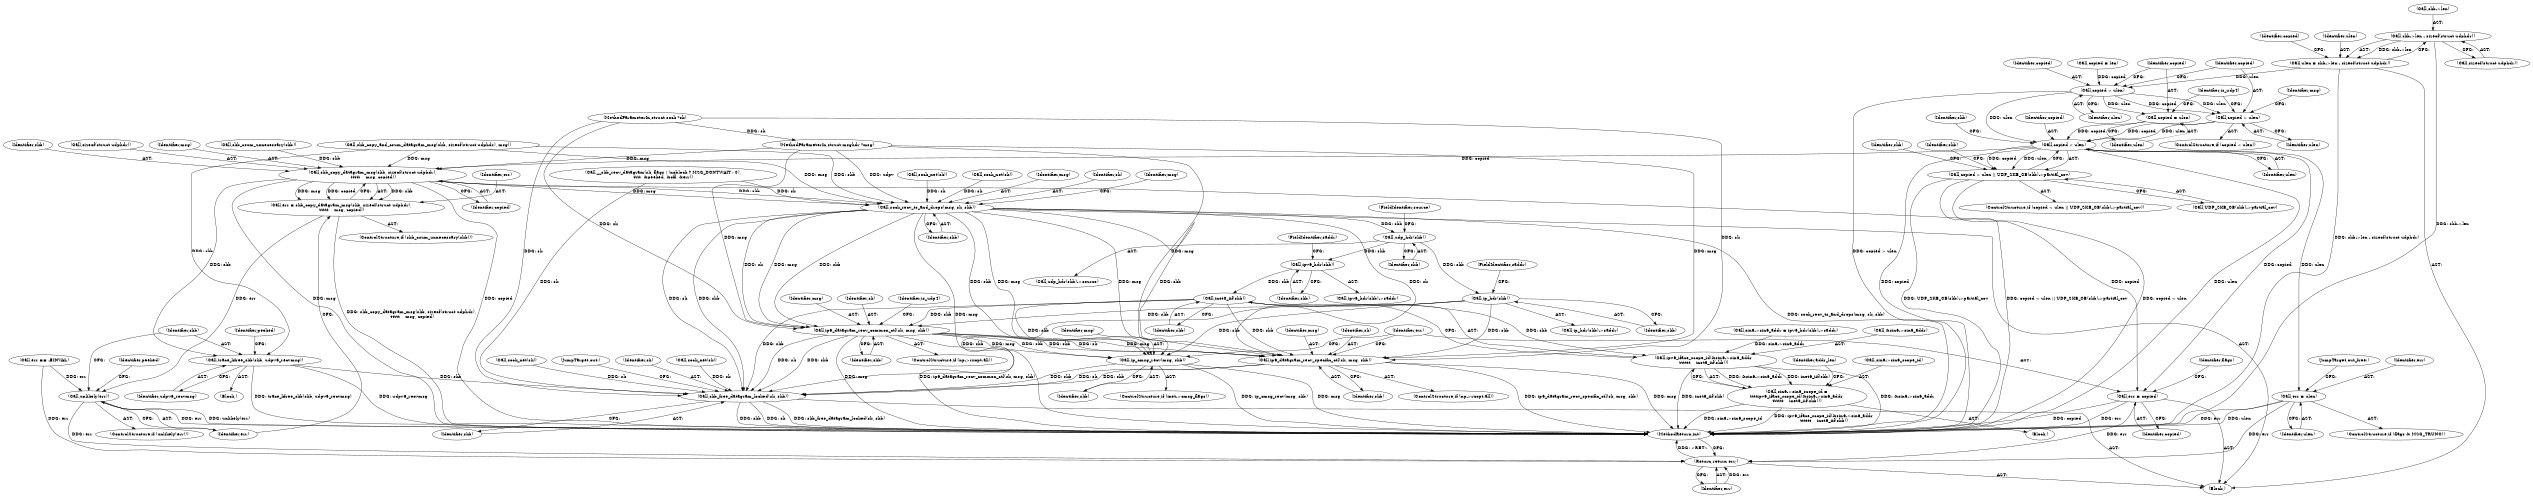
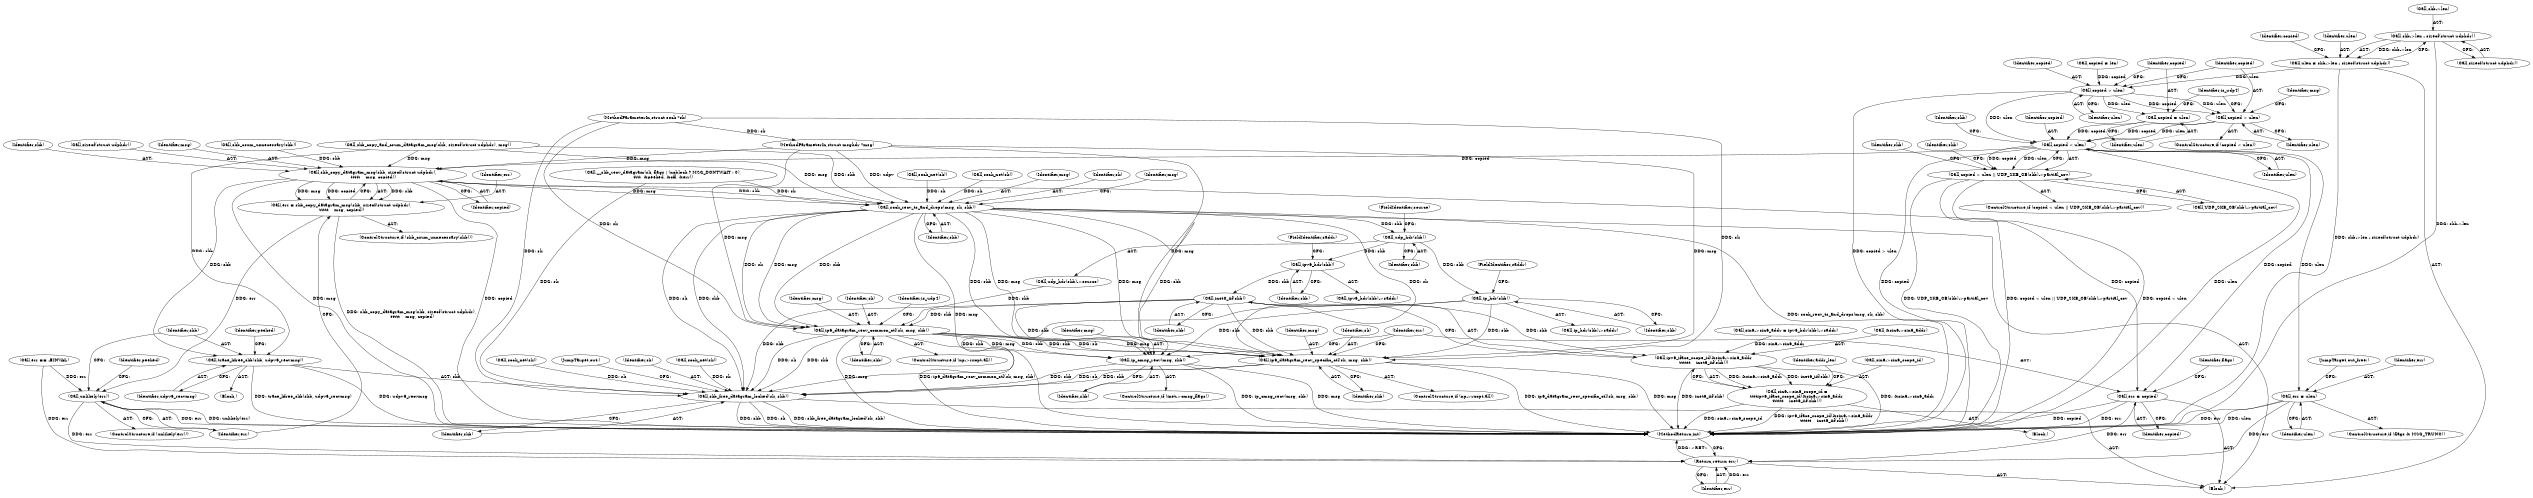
(1193, 308) -> (975, 300)
(451, 377) -> (451, 377)
